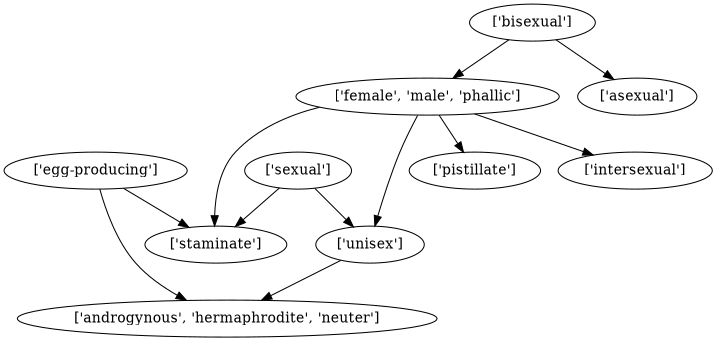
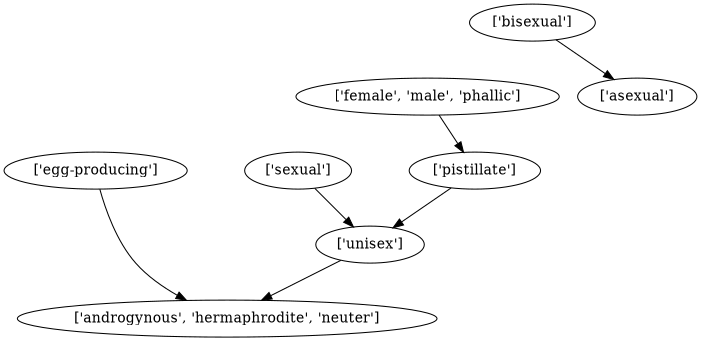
(485, 56) -> none
(395, 165) -> (426, 205)
(635, 171) -> none
(216, 245) -> none
